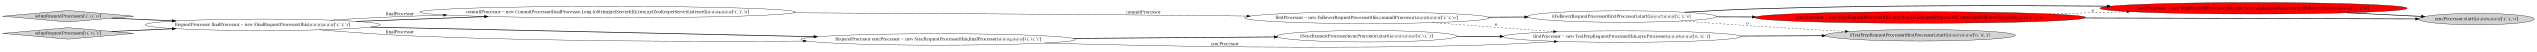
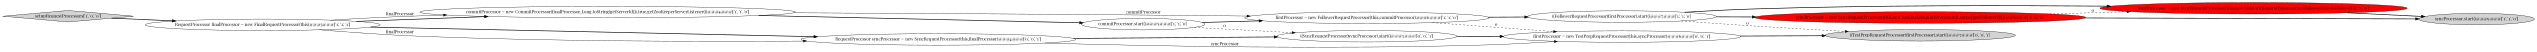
none -> (1143, 24)
(68, 33) -> none
